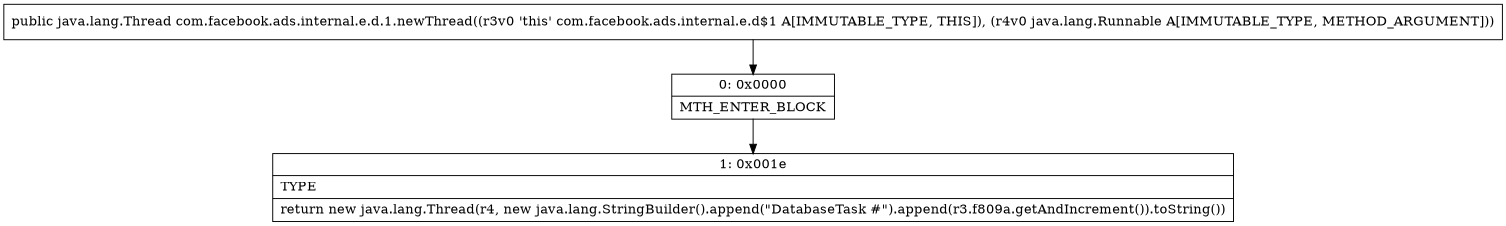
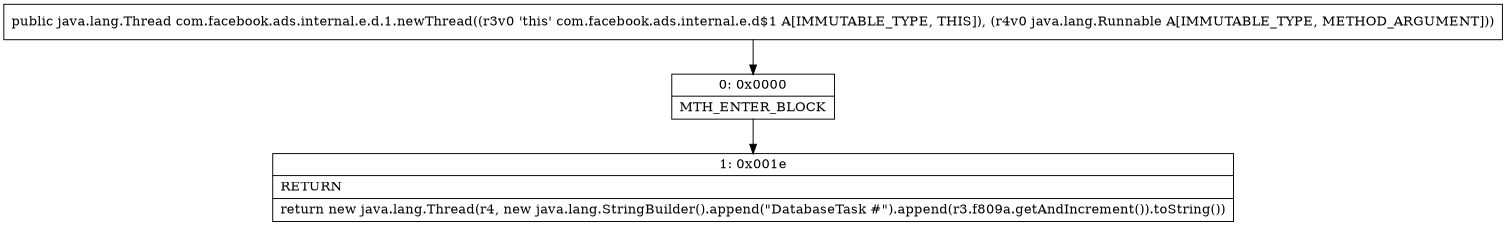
(299, 187) -> (311, 187)
